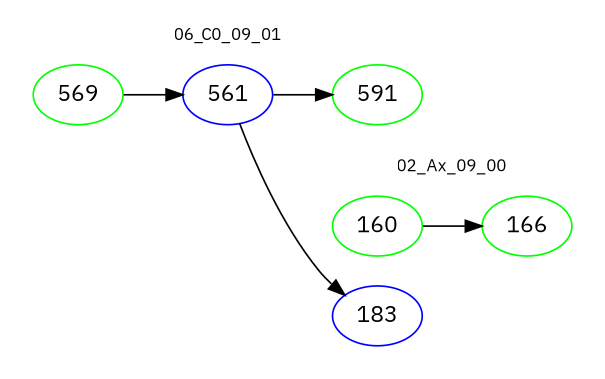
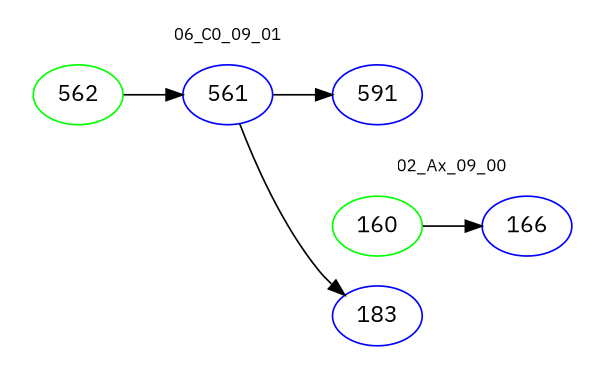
(78, 95) -> (78, 95)
(377, 95) -> (377, 95)
(527, 226) -> (527, 226)
